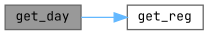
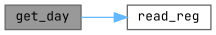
(165, 17) -> (169, 17)
